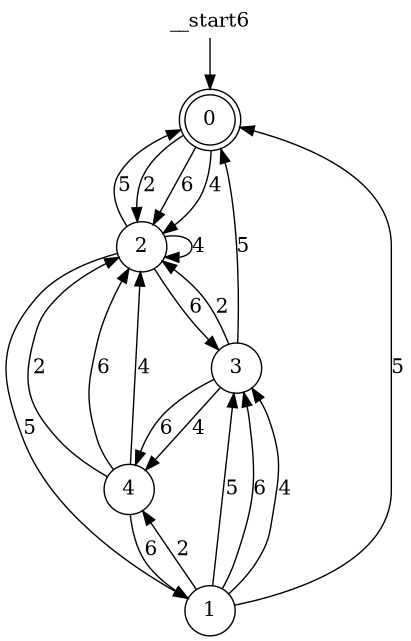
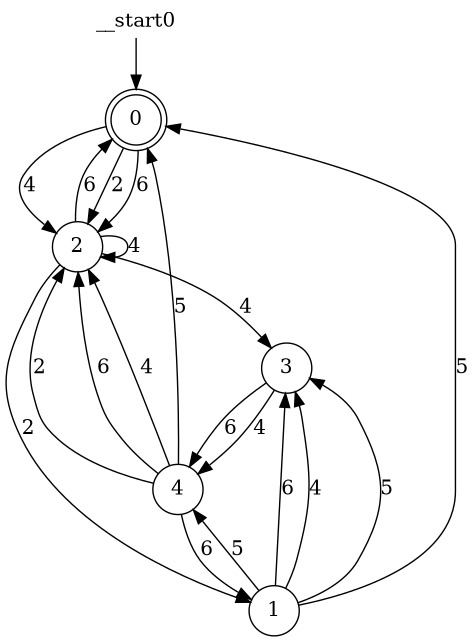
(210, 22) -> (136, 22)
(125, 186) -> (90, 186)
(237, 252) -> (174, 312)
(207, 302) -> none
(196, 307) -> (246, 307)
(30, 429) -> (29, 429)
(184, 550) -> (238, 550)
